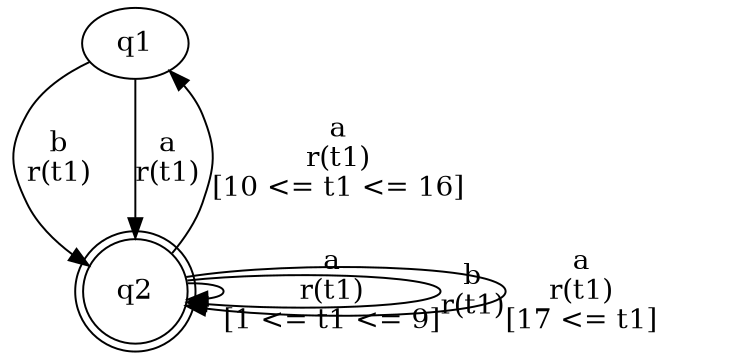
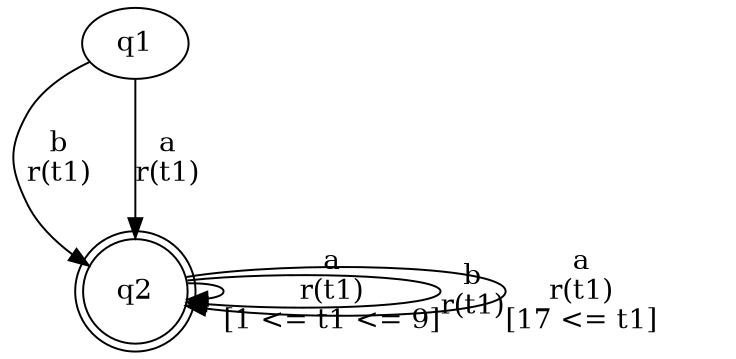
(211, 171) -> none
